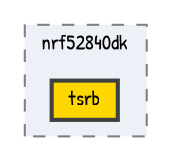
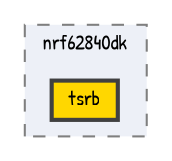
(86, 44) -> (86, 44)
